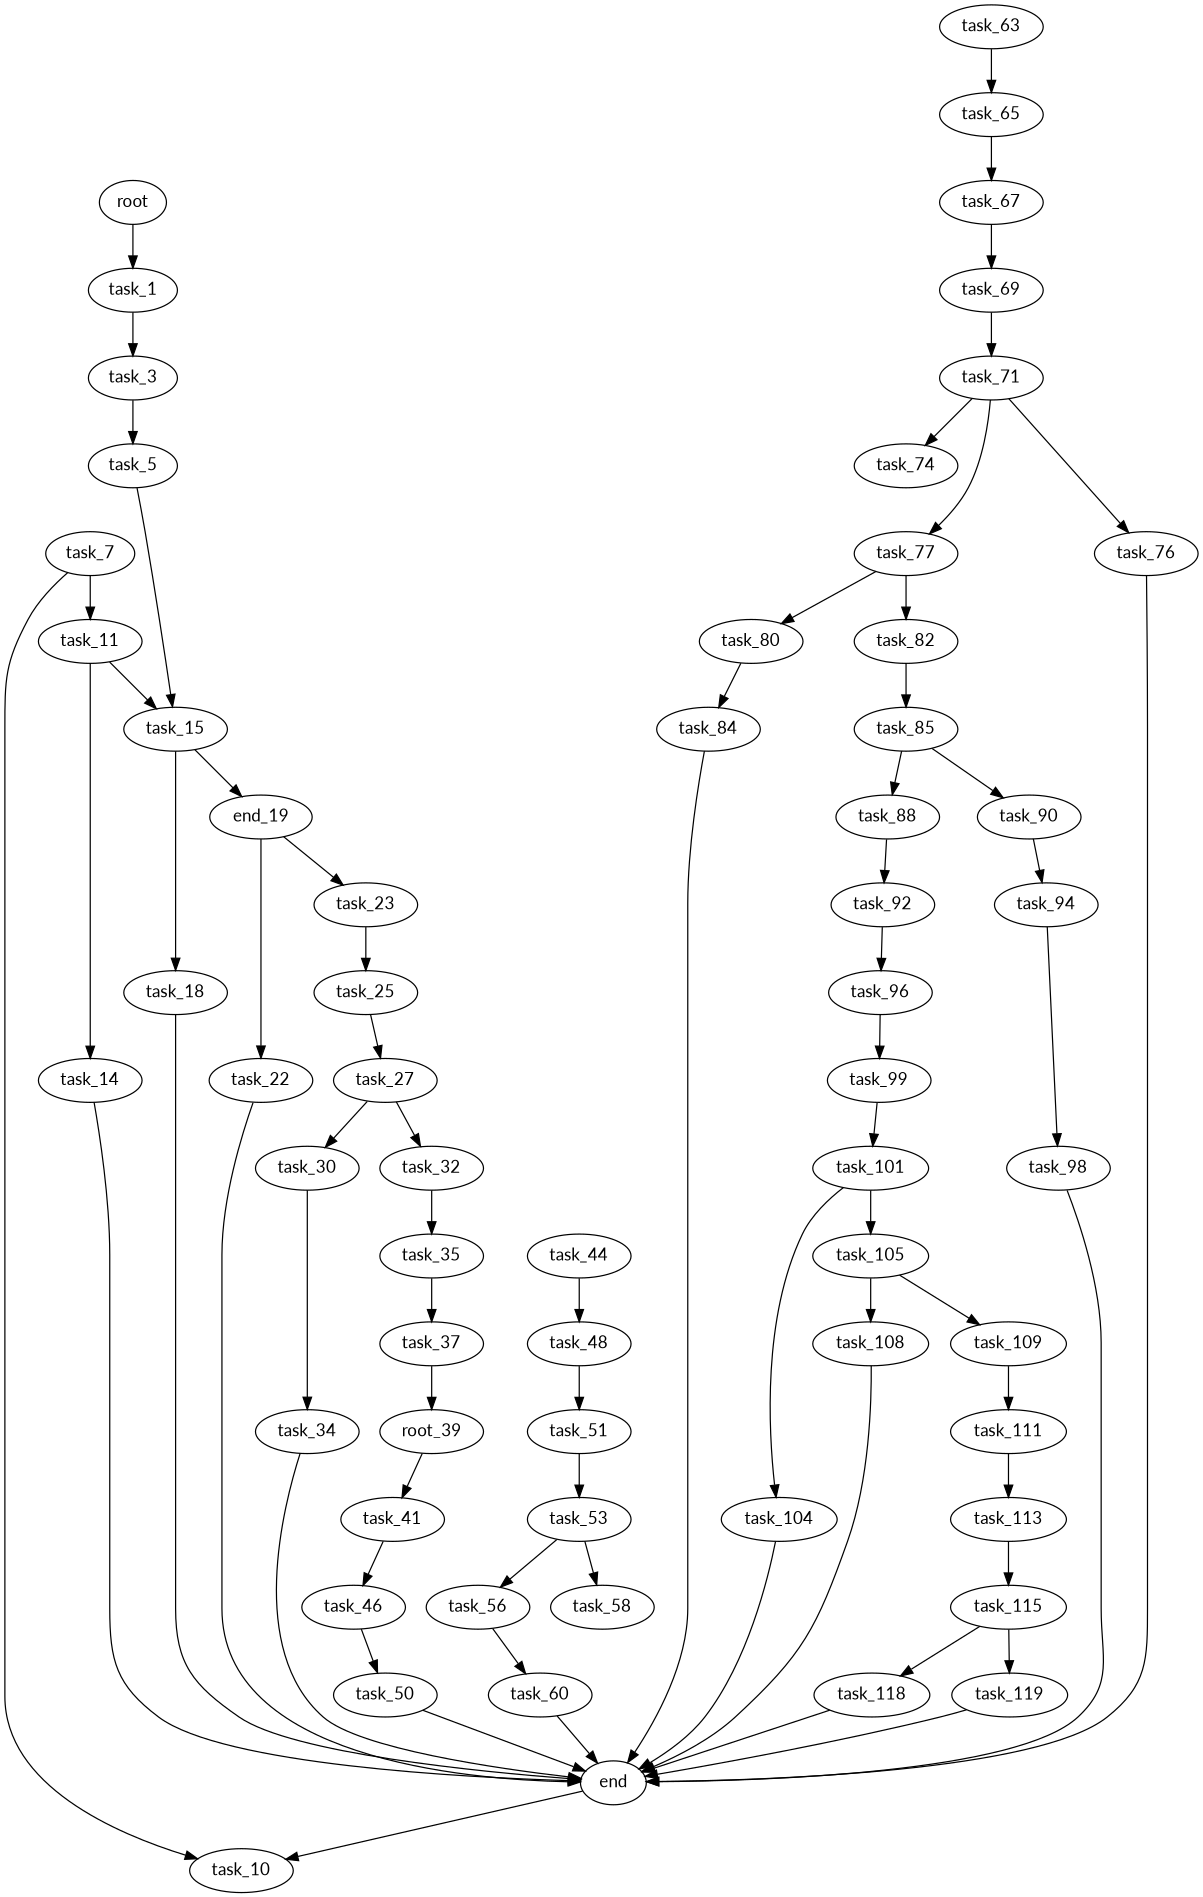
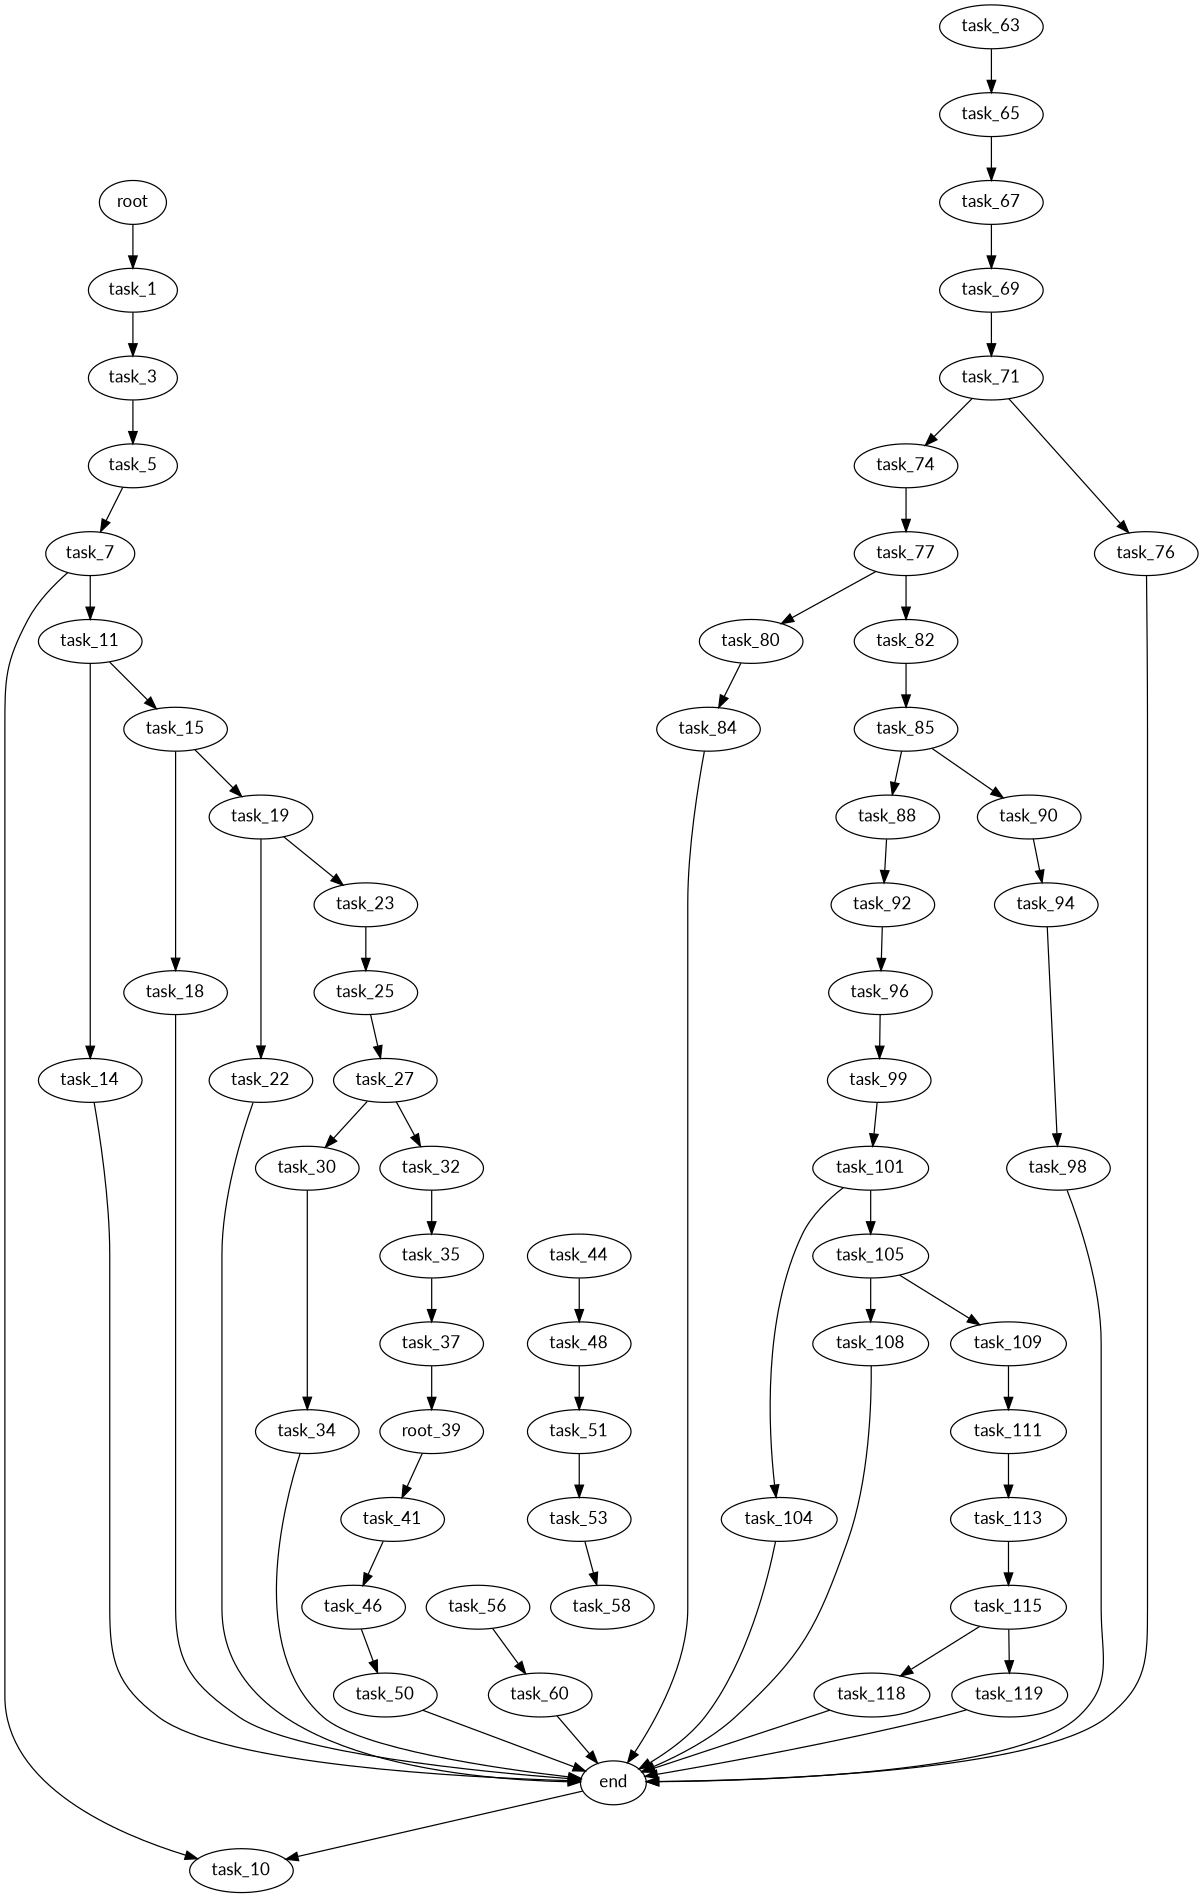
(977, 468) -> (906, 504)
(155, 591) -> (114, 504)
(261, 817) -> (261, 817)
(533, 1559) -> none
